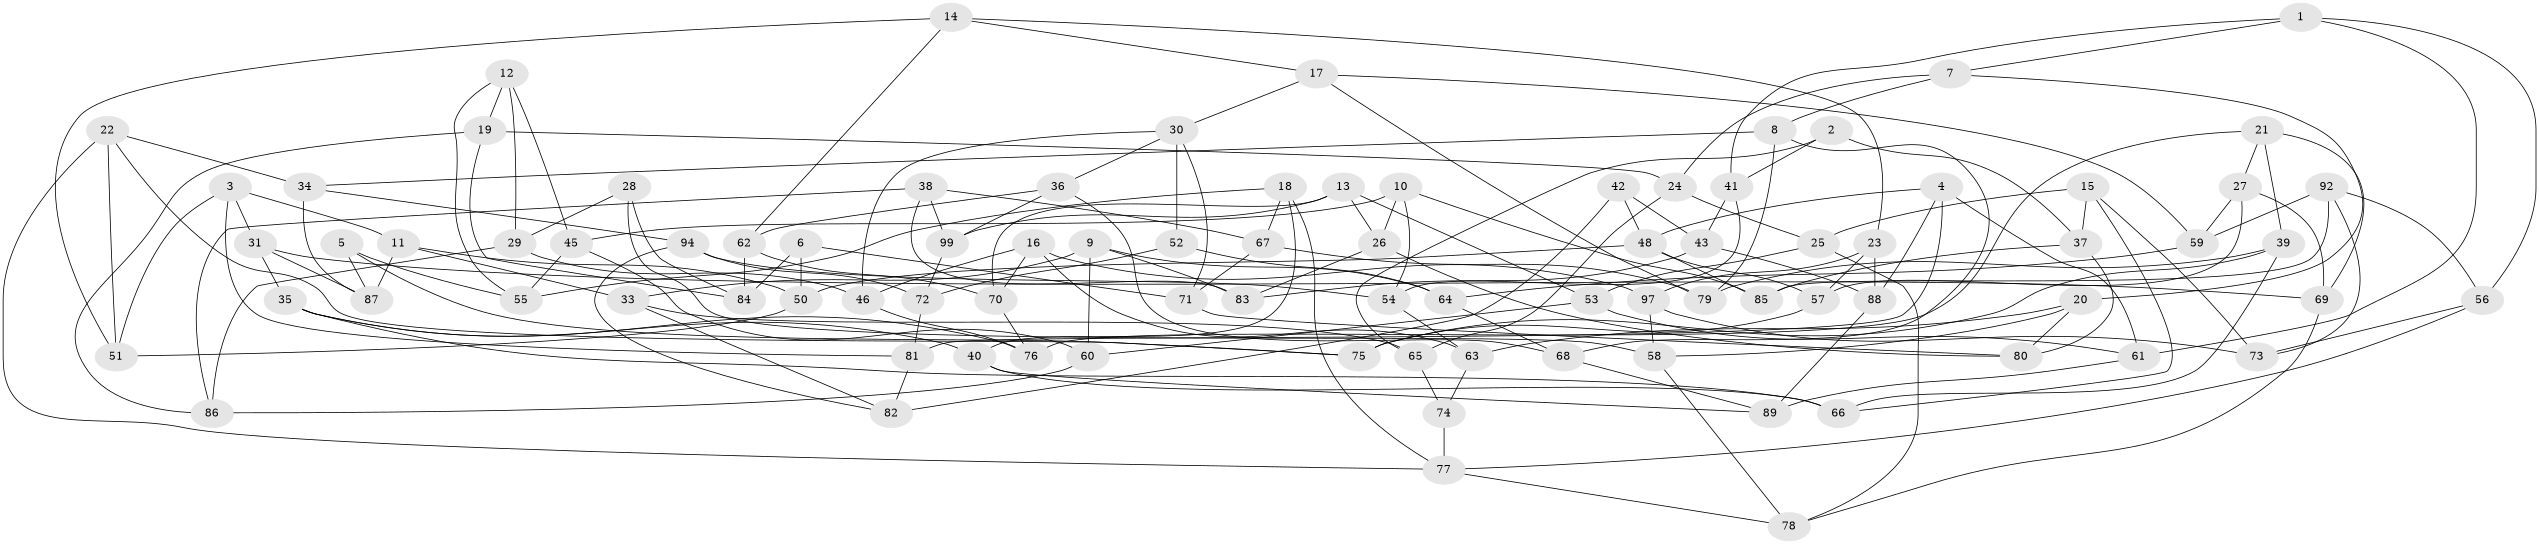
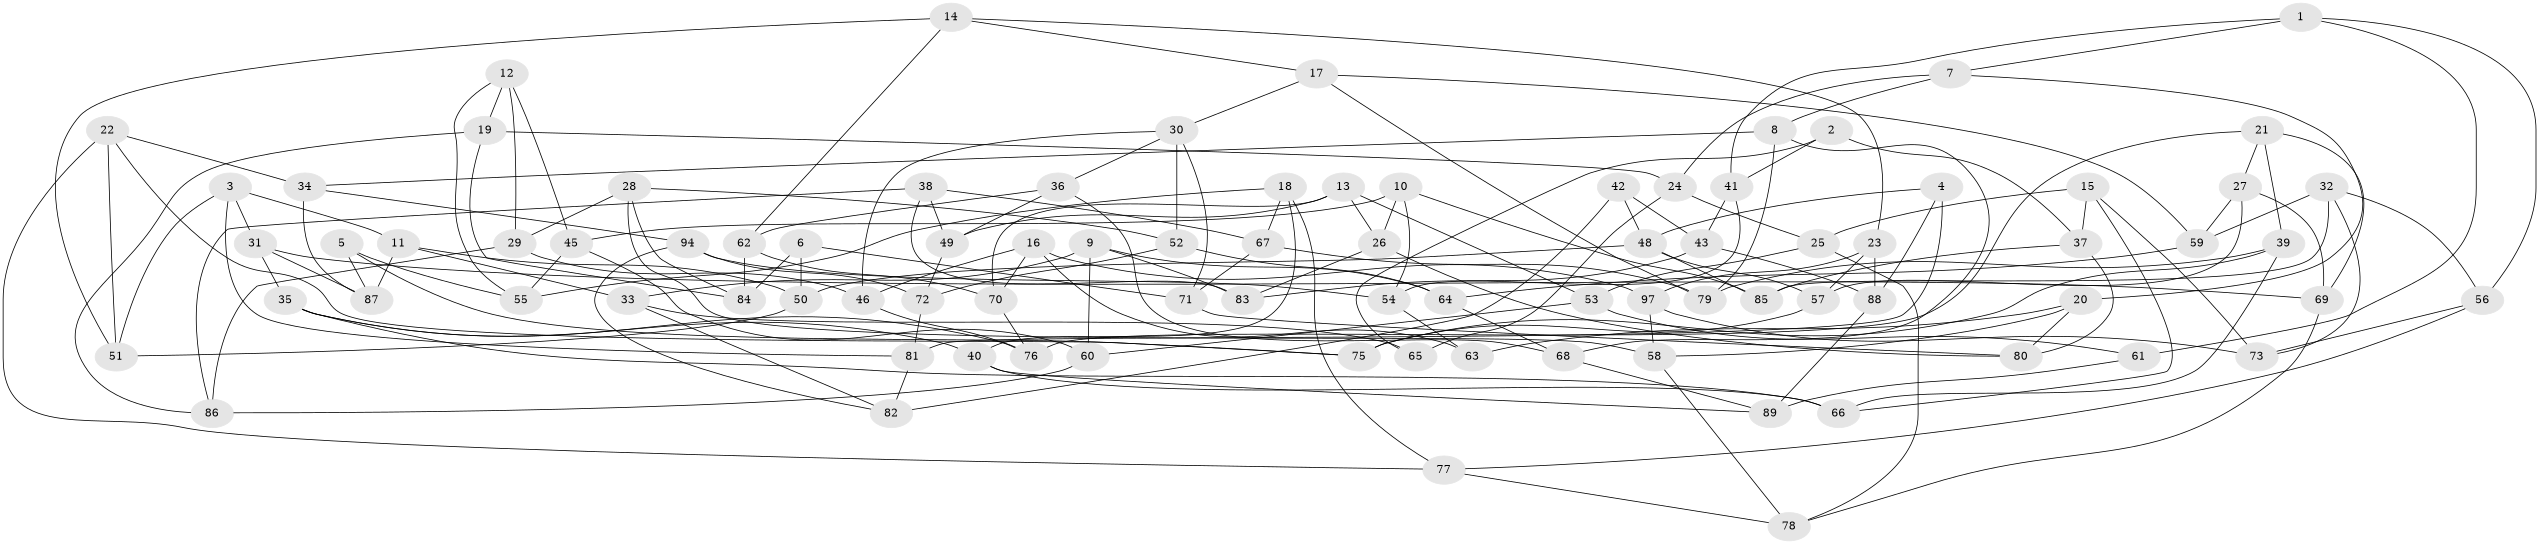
(2327, 187) -> (2327, 187)
none -> (892, 204)
(947, 244) -> (947, 244)
(2048, 255) -> none
(1444, 413) -> none
